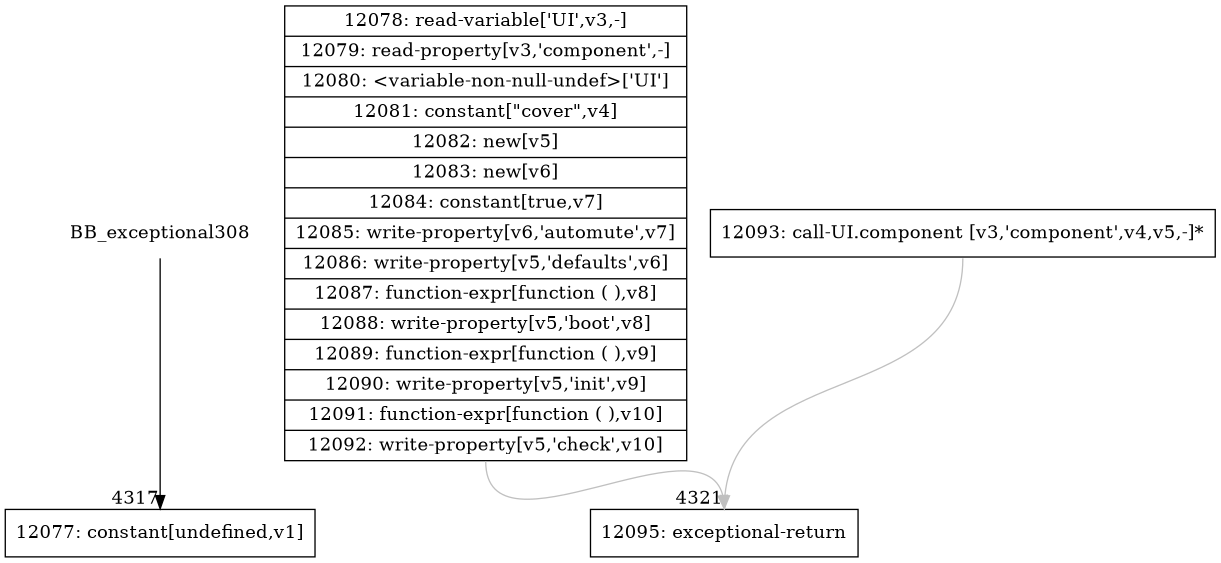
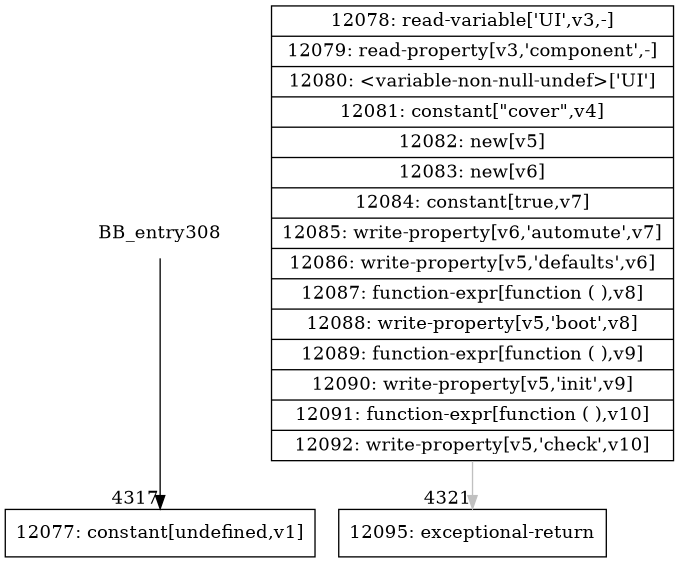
(160, 233) -> (160, 233)
(963, 233) -> none
